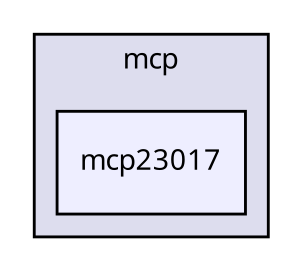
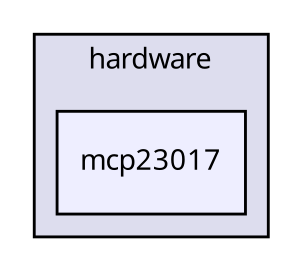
(151, 61) -> (151, 61)
